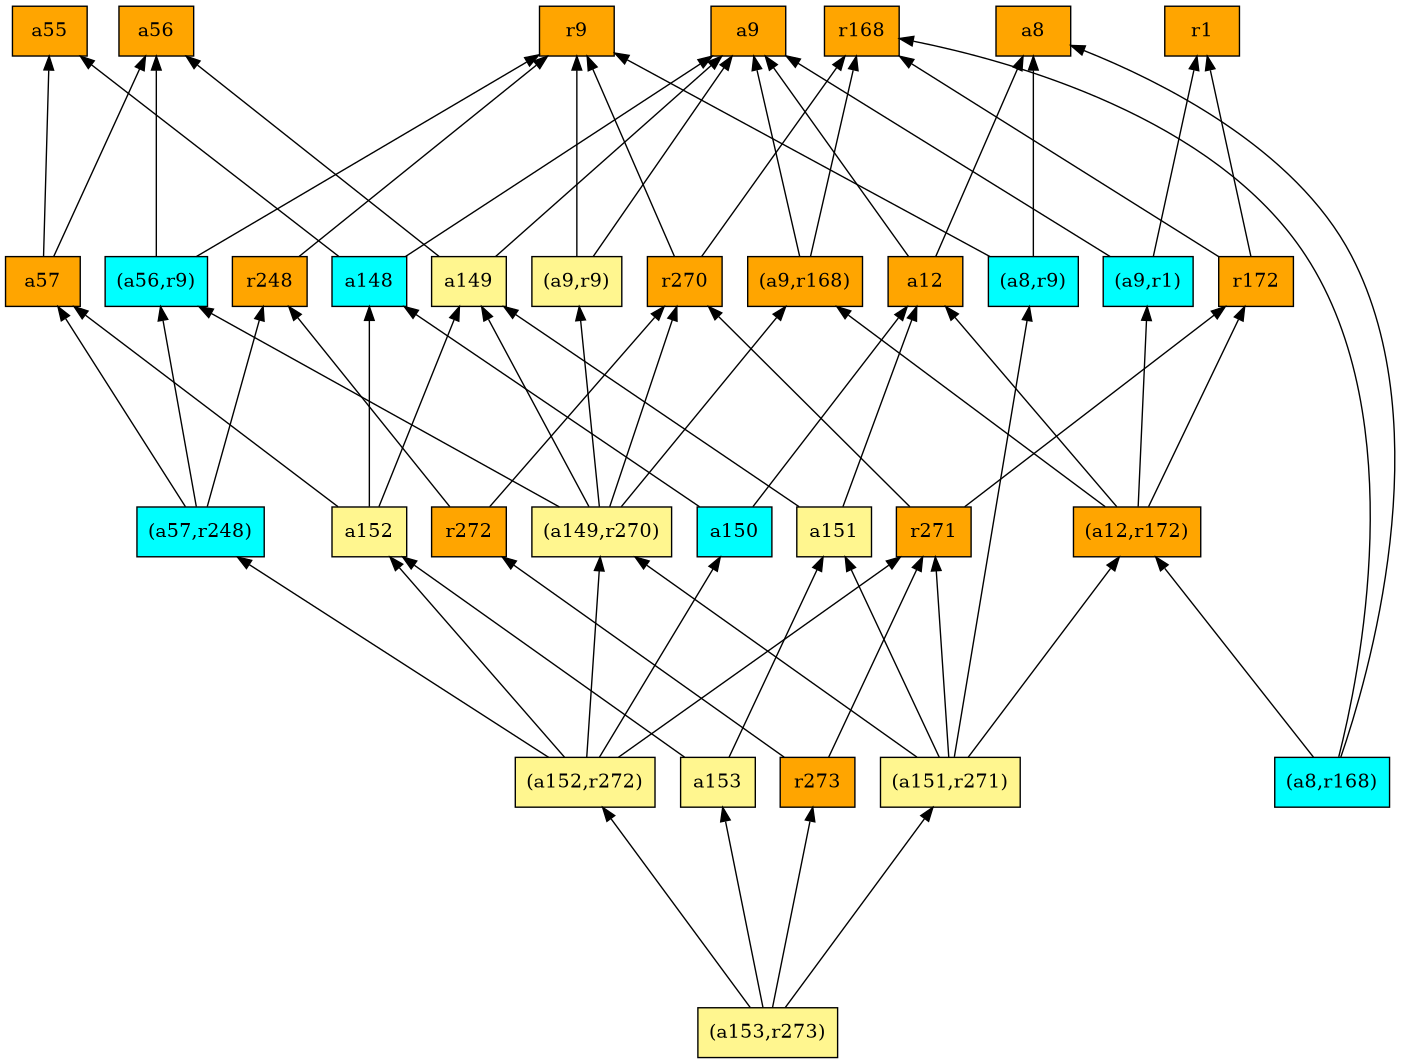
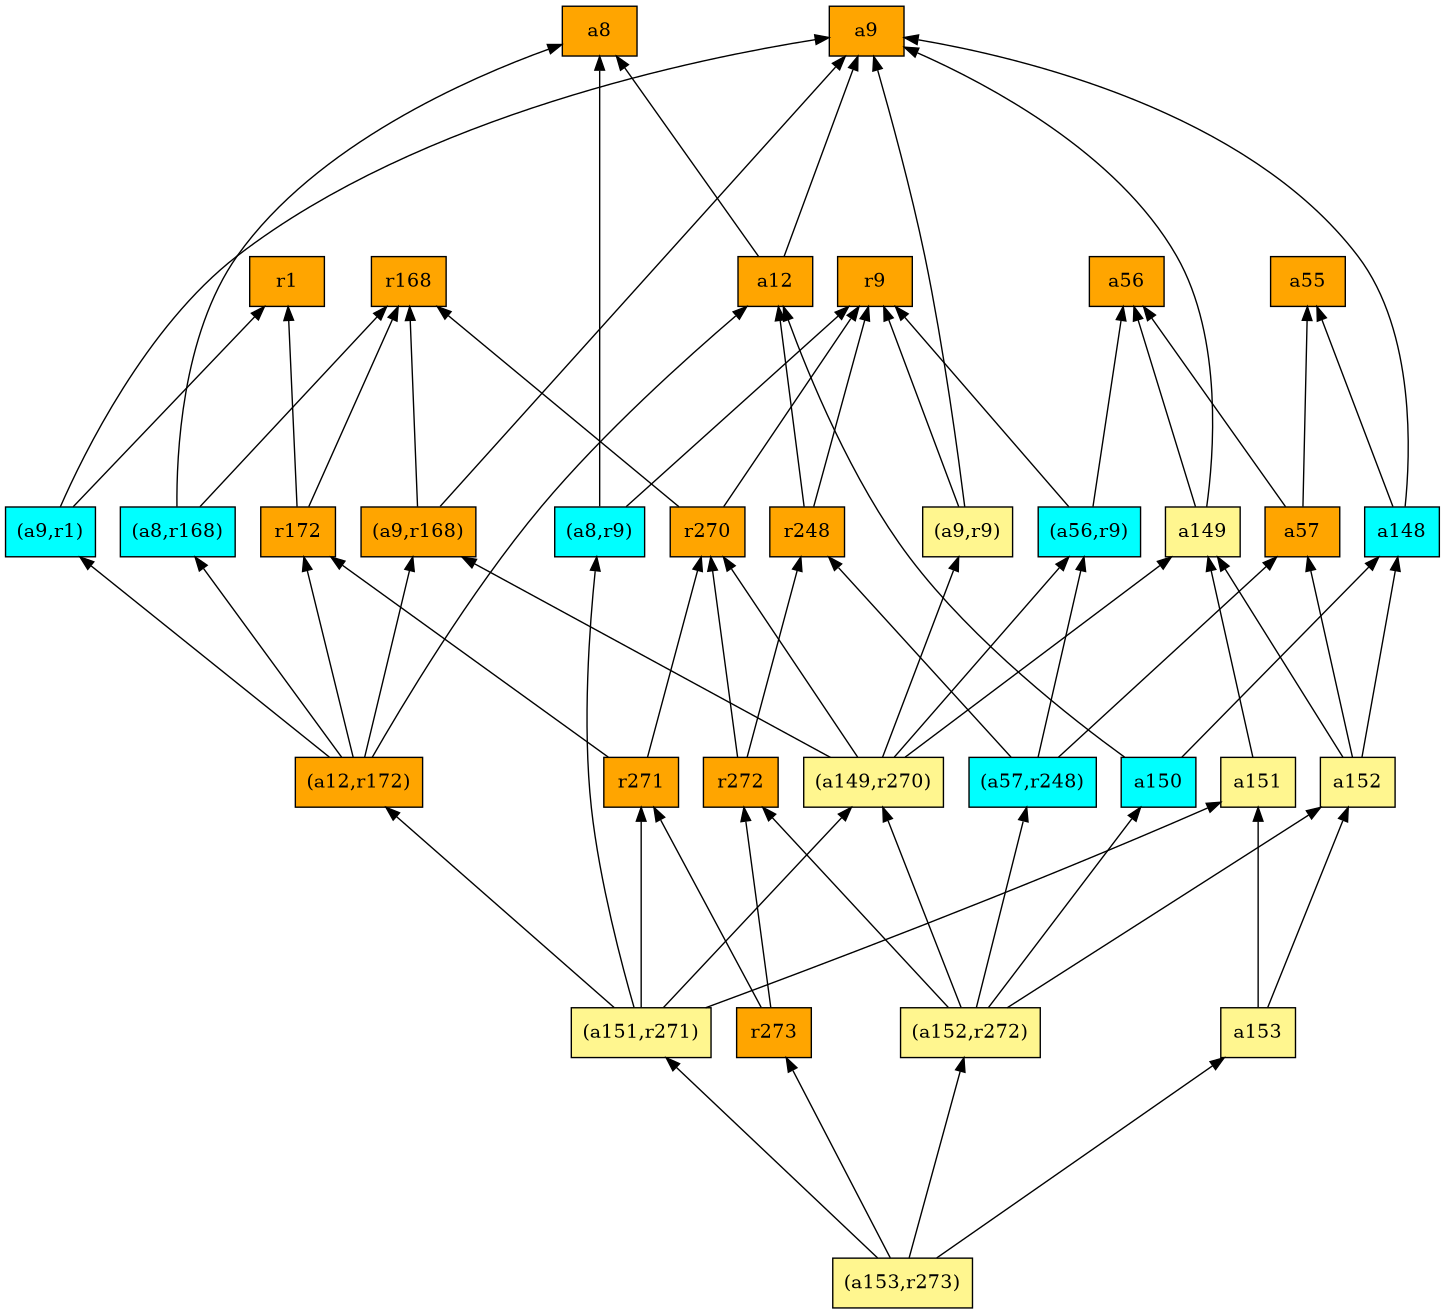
(877, 413) -> (793, 423)
(754, 661) -> (860, 913)
(1239, 663) -> (273, 663)
